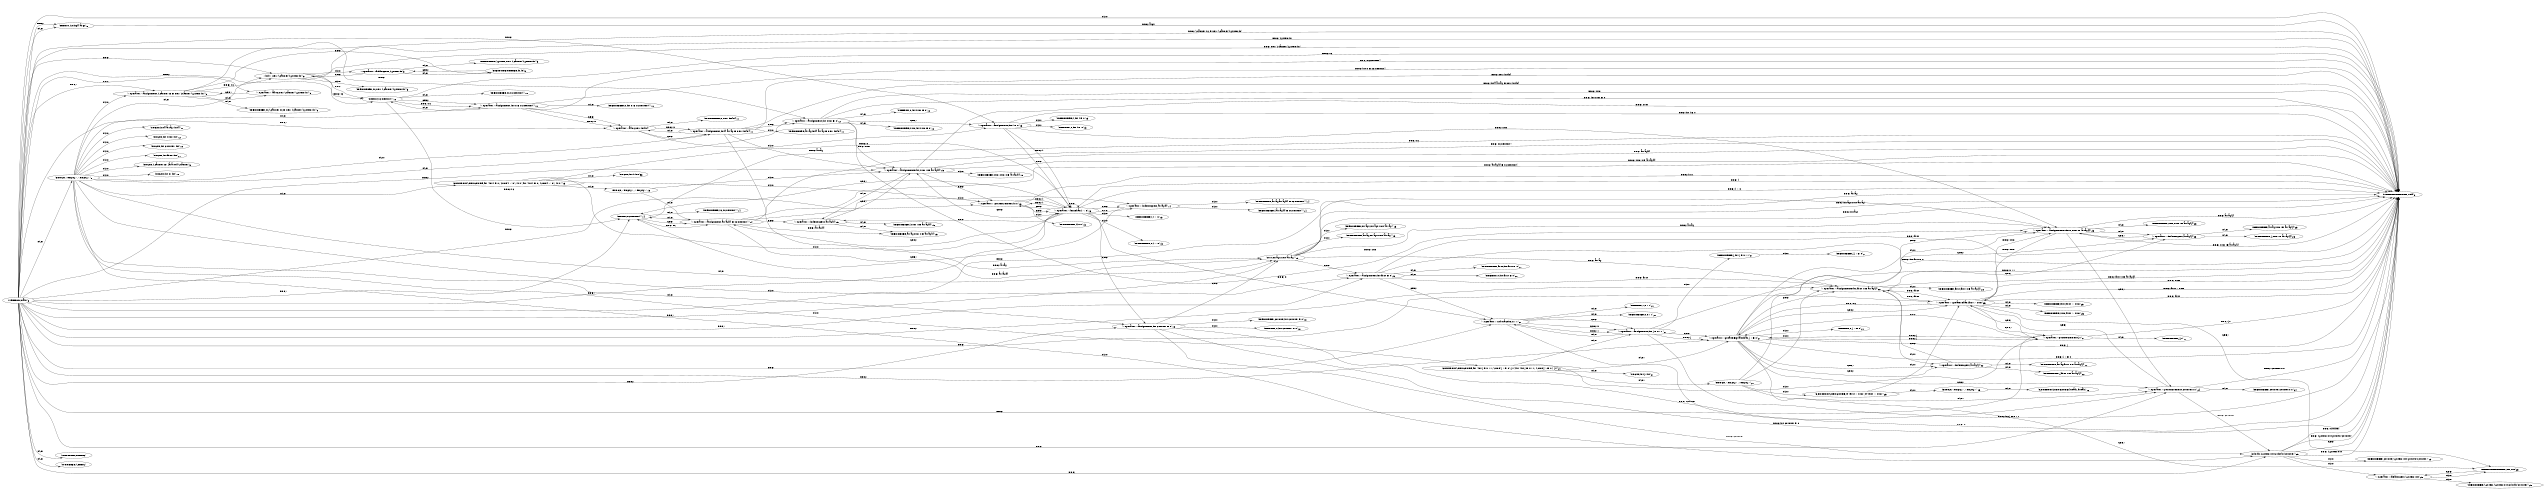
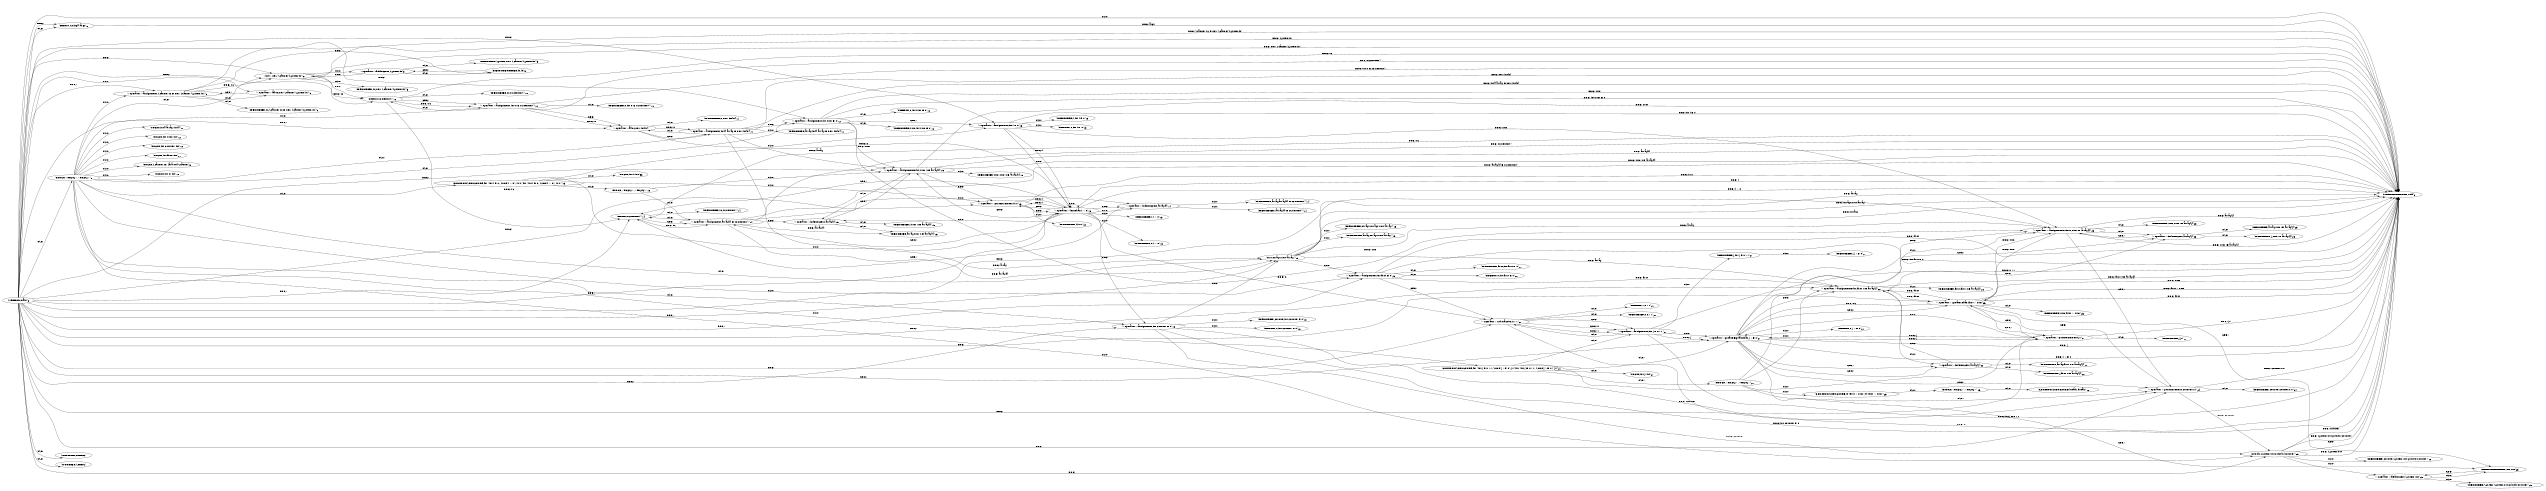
(2064, 304) -> none
(1925, 364) -> none
